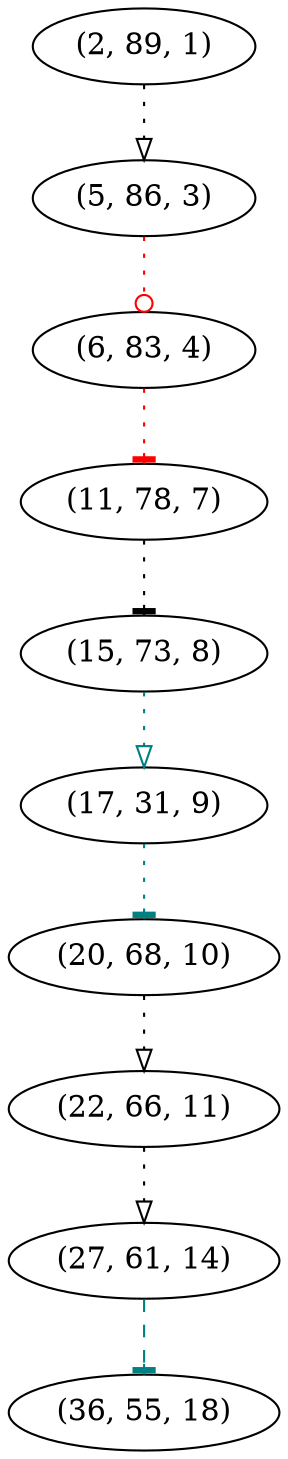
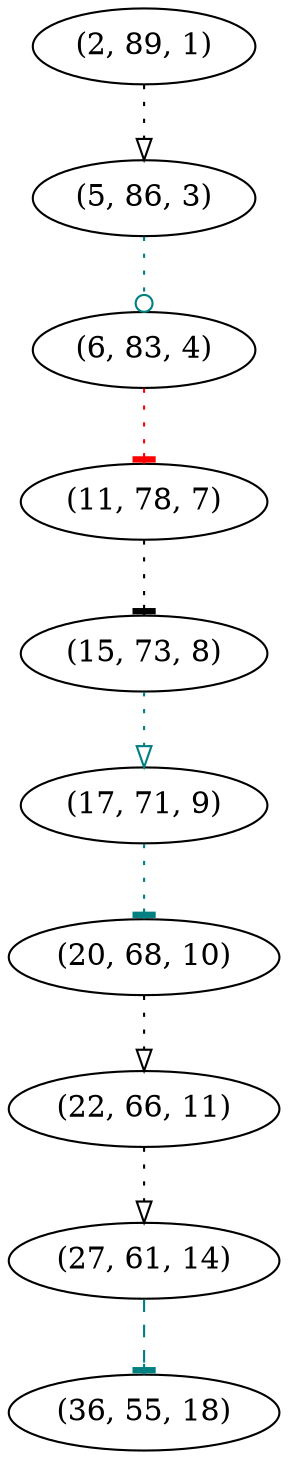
(144, 266) -> (144, 266)
(144, 805) -> (144, 805)
